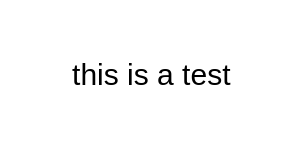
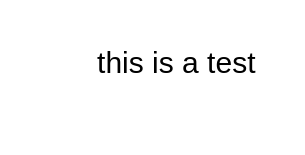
(151, 76) -> (176, 64)
